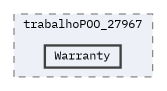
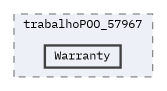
(83, 25) -> (83, 25)
